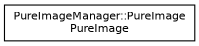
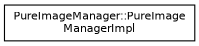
(100, 23) -> (100, 23)
